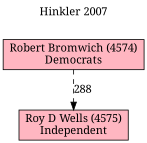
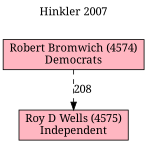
(83, 90) -> (83, 90)
